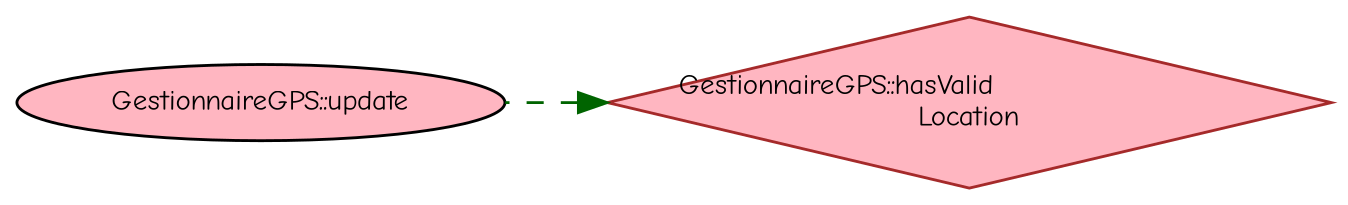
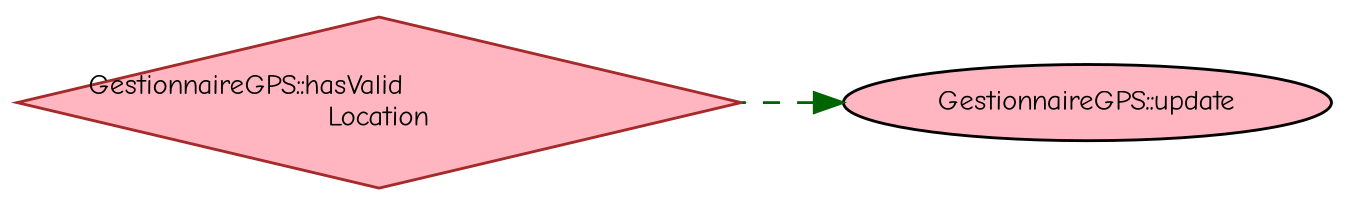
(542, 103) -> (778, 103)
